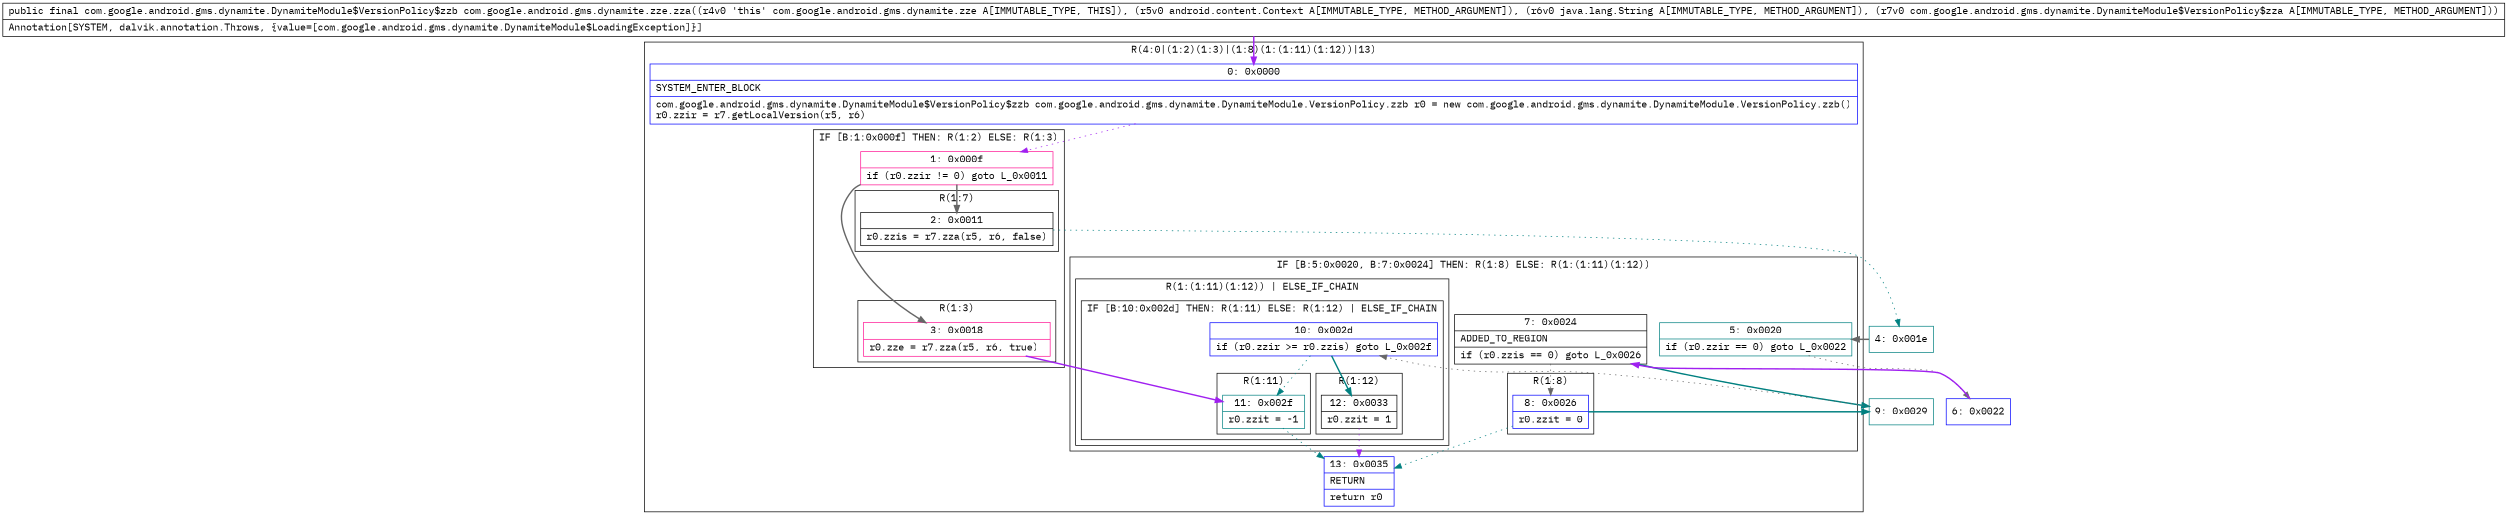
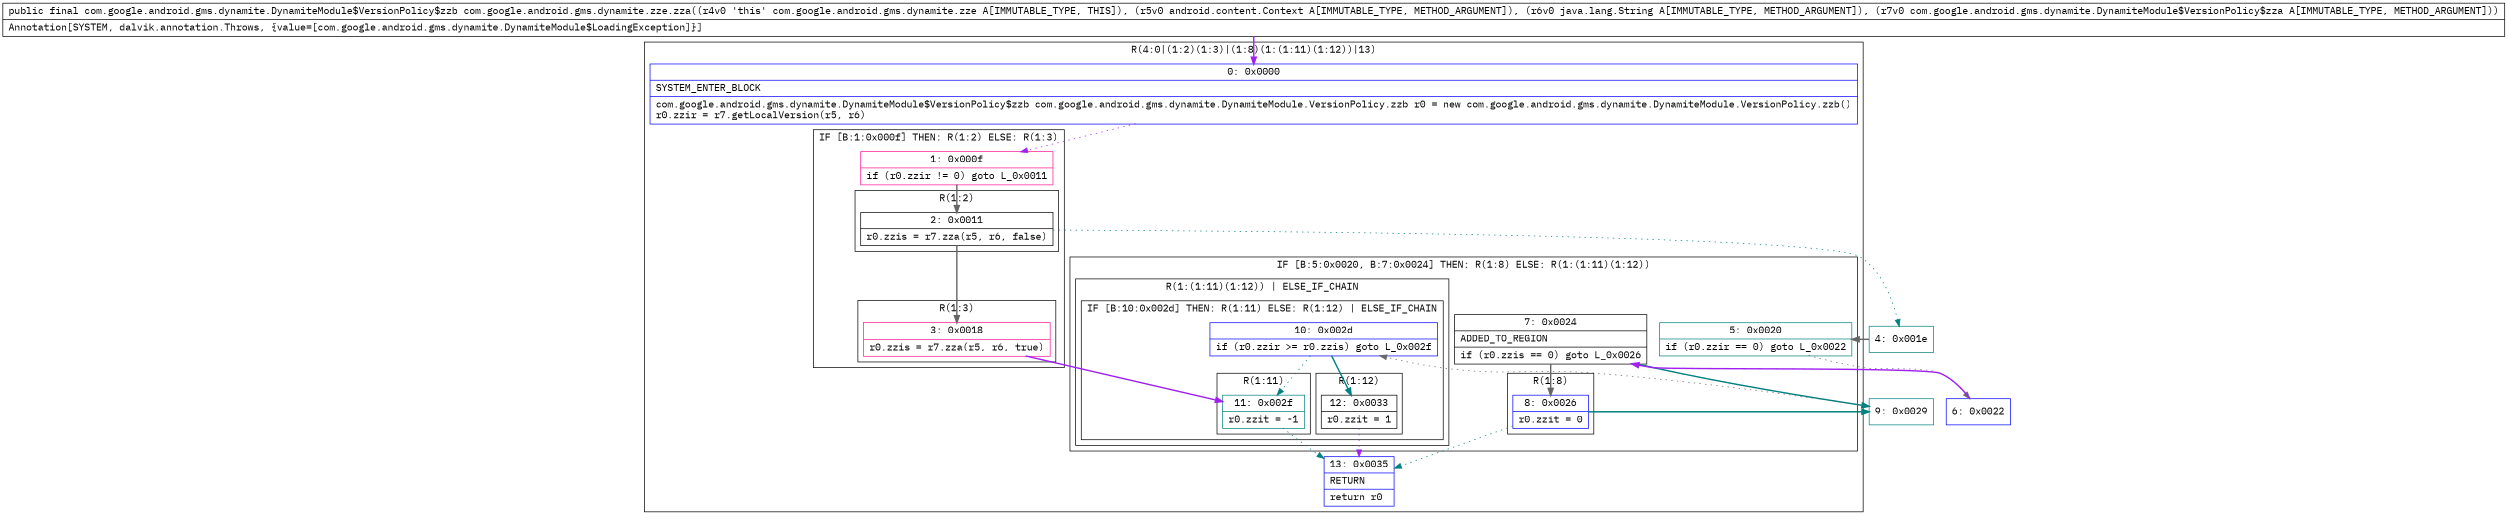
(957, 199) -> (957, 199)
(857, 260) -> (957, 280)
(954, 347) -> (957, 347)
(1551, 378) -> (1551, 378)
